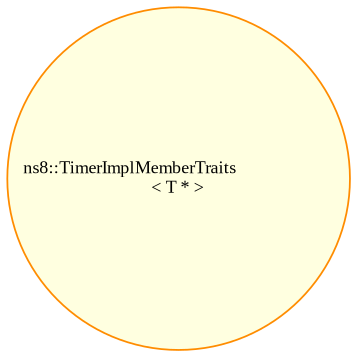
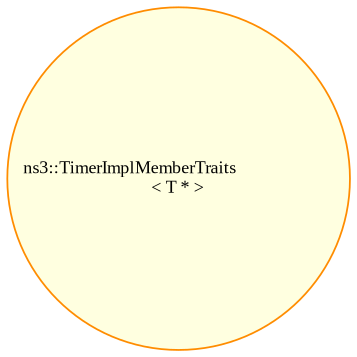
(179, 179) -> (179, 179)
